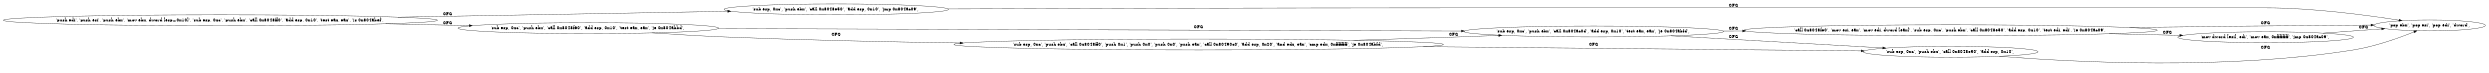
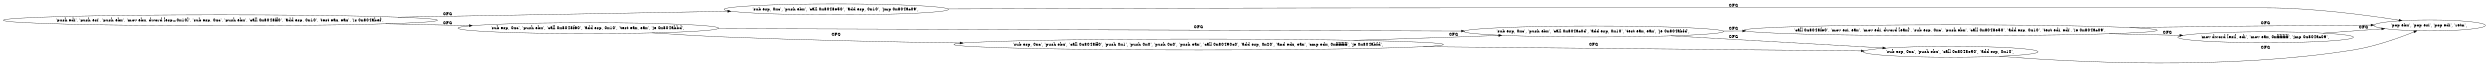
(2430, 25) -> (2430, 25)
